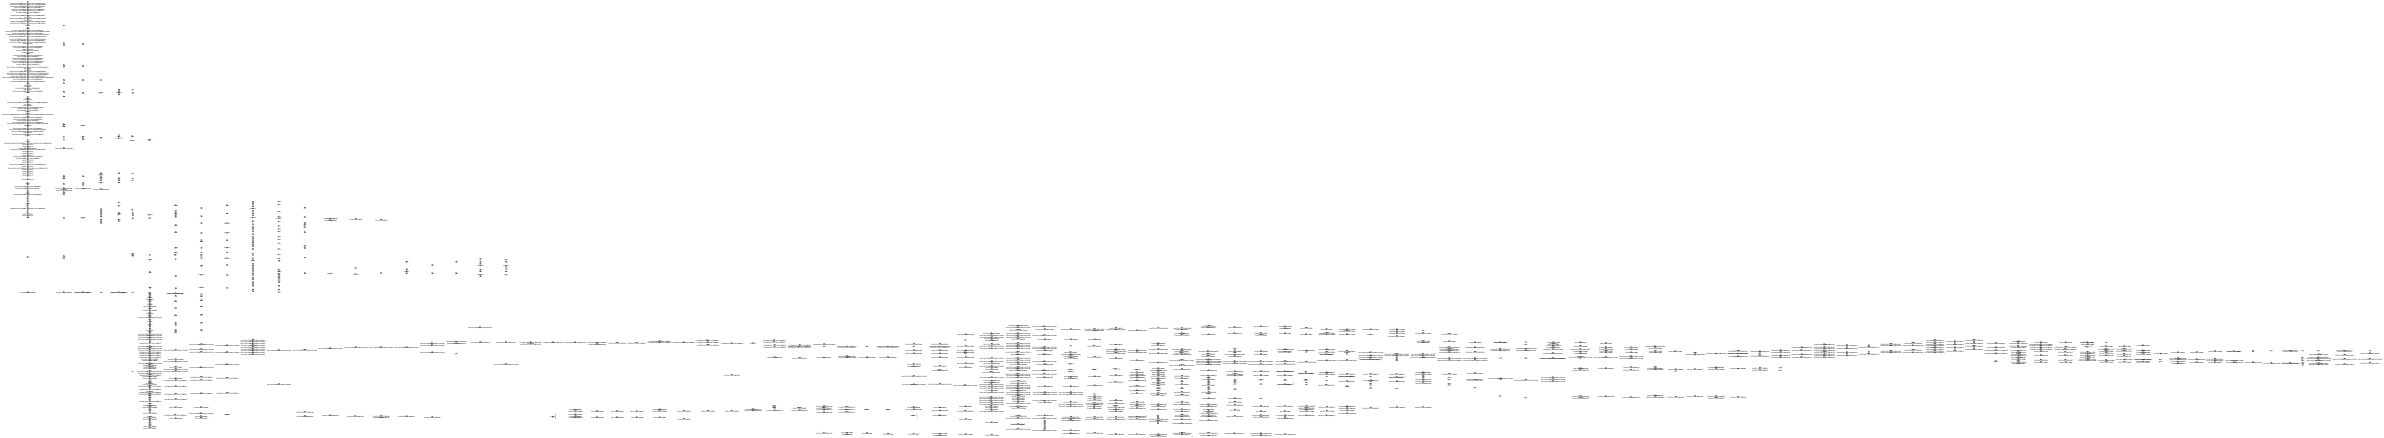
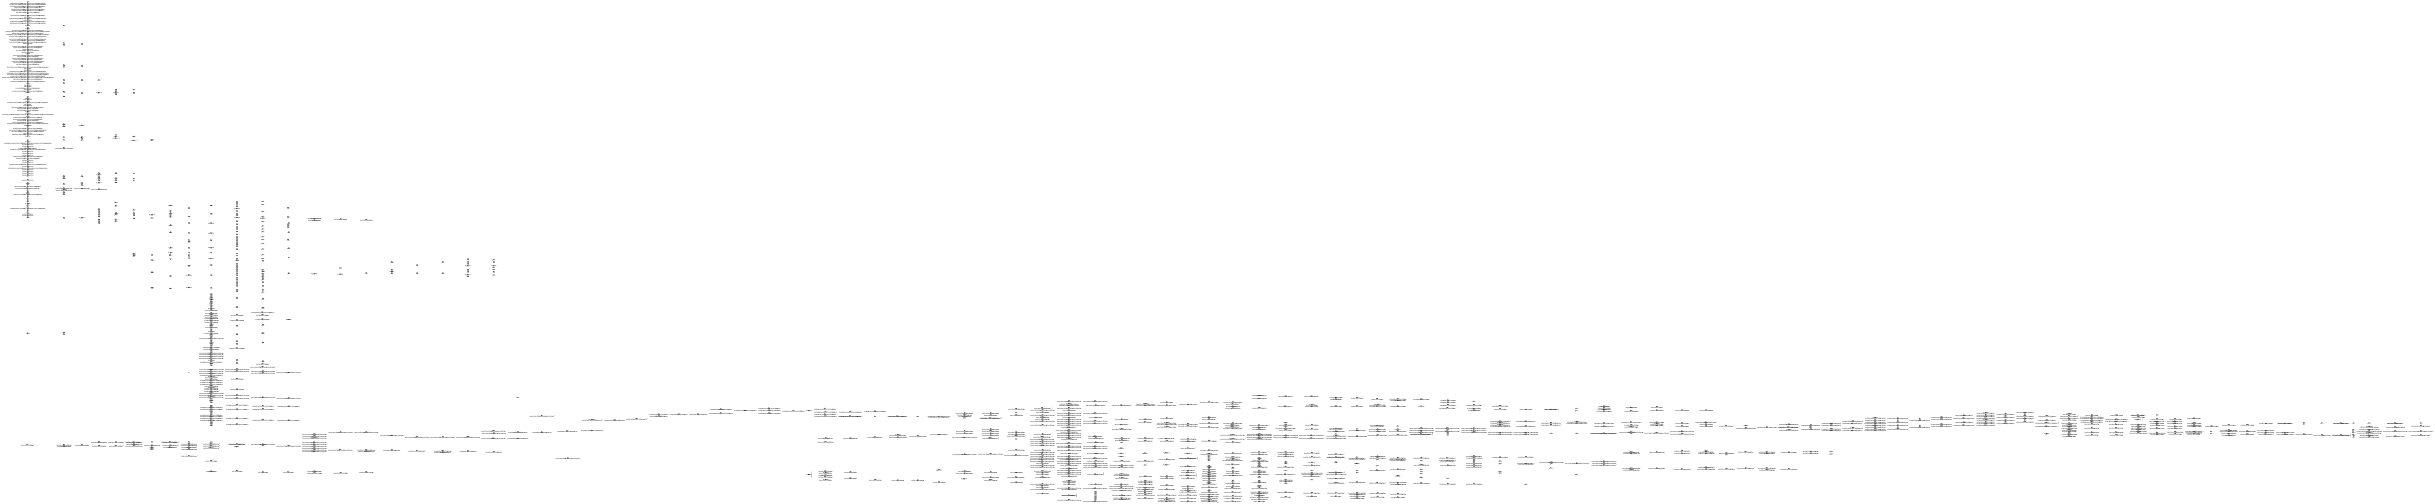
(617, 411) -> none
